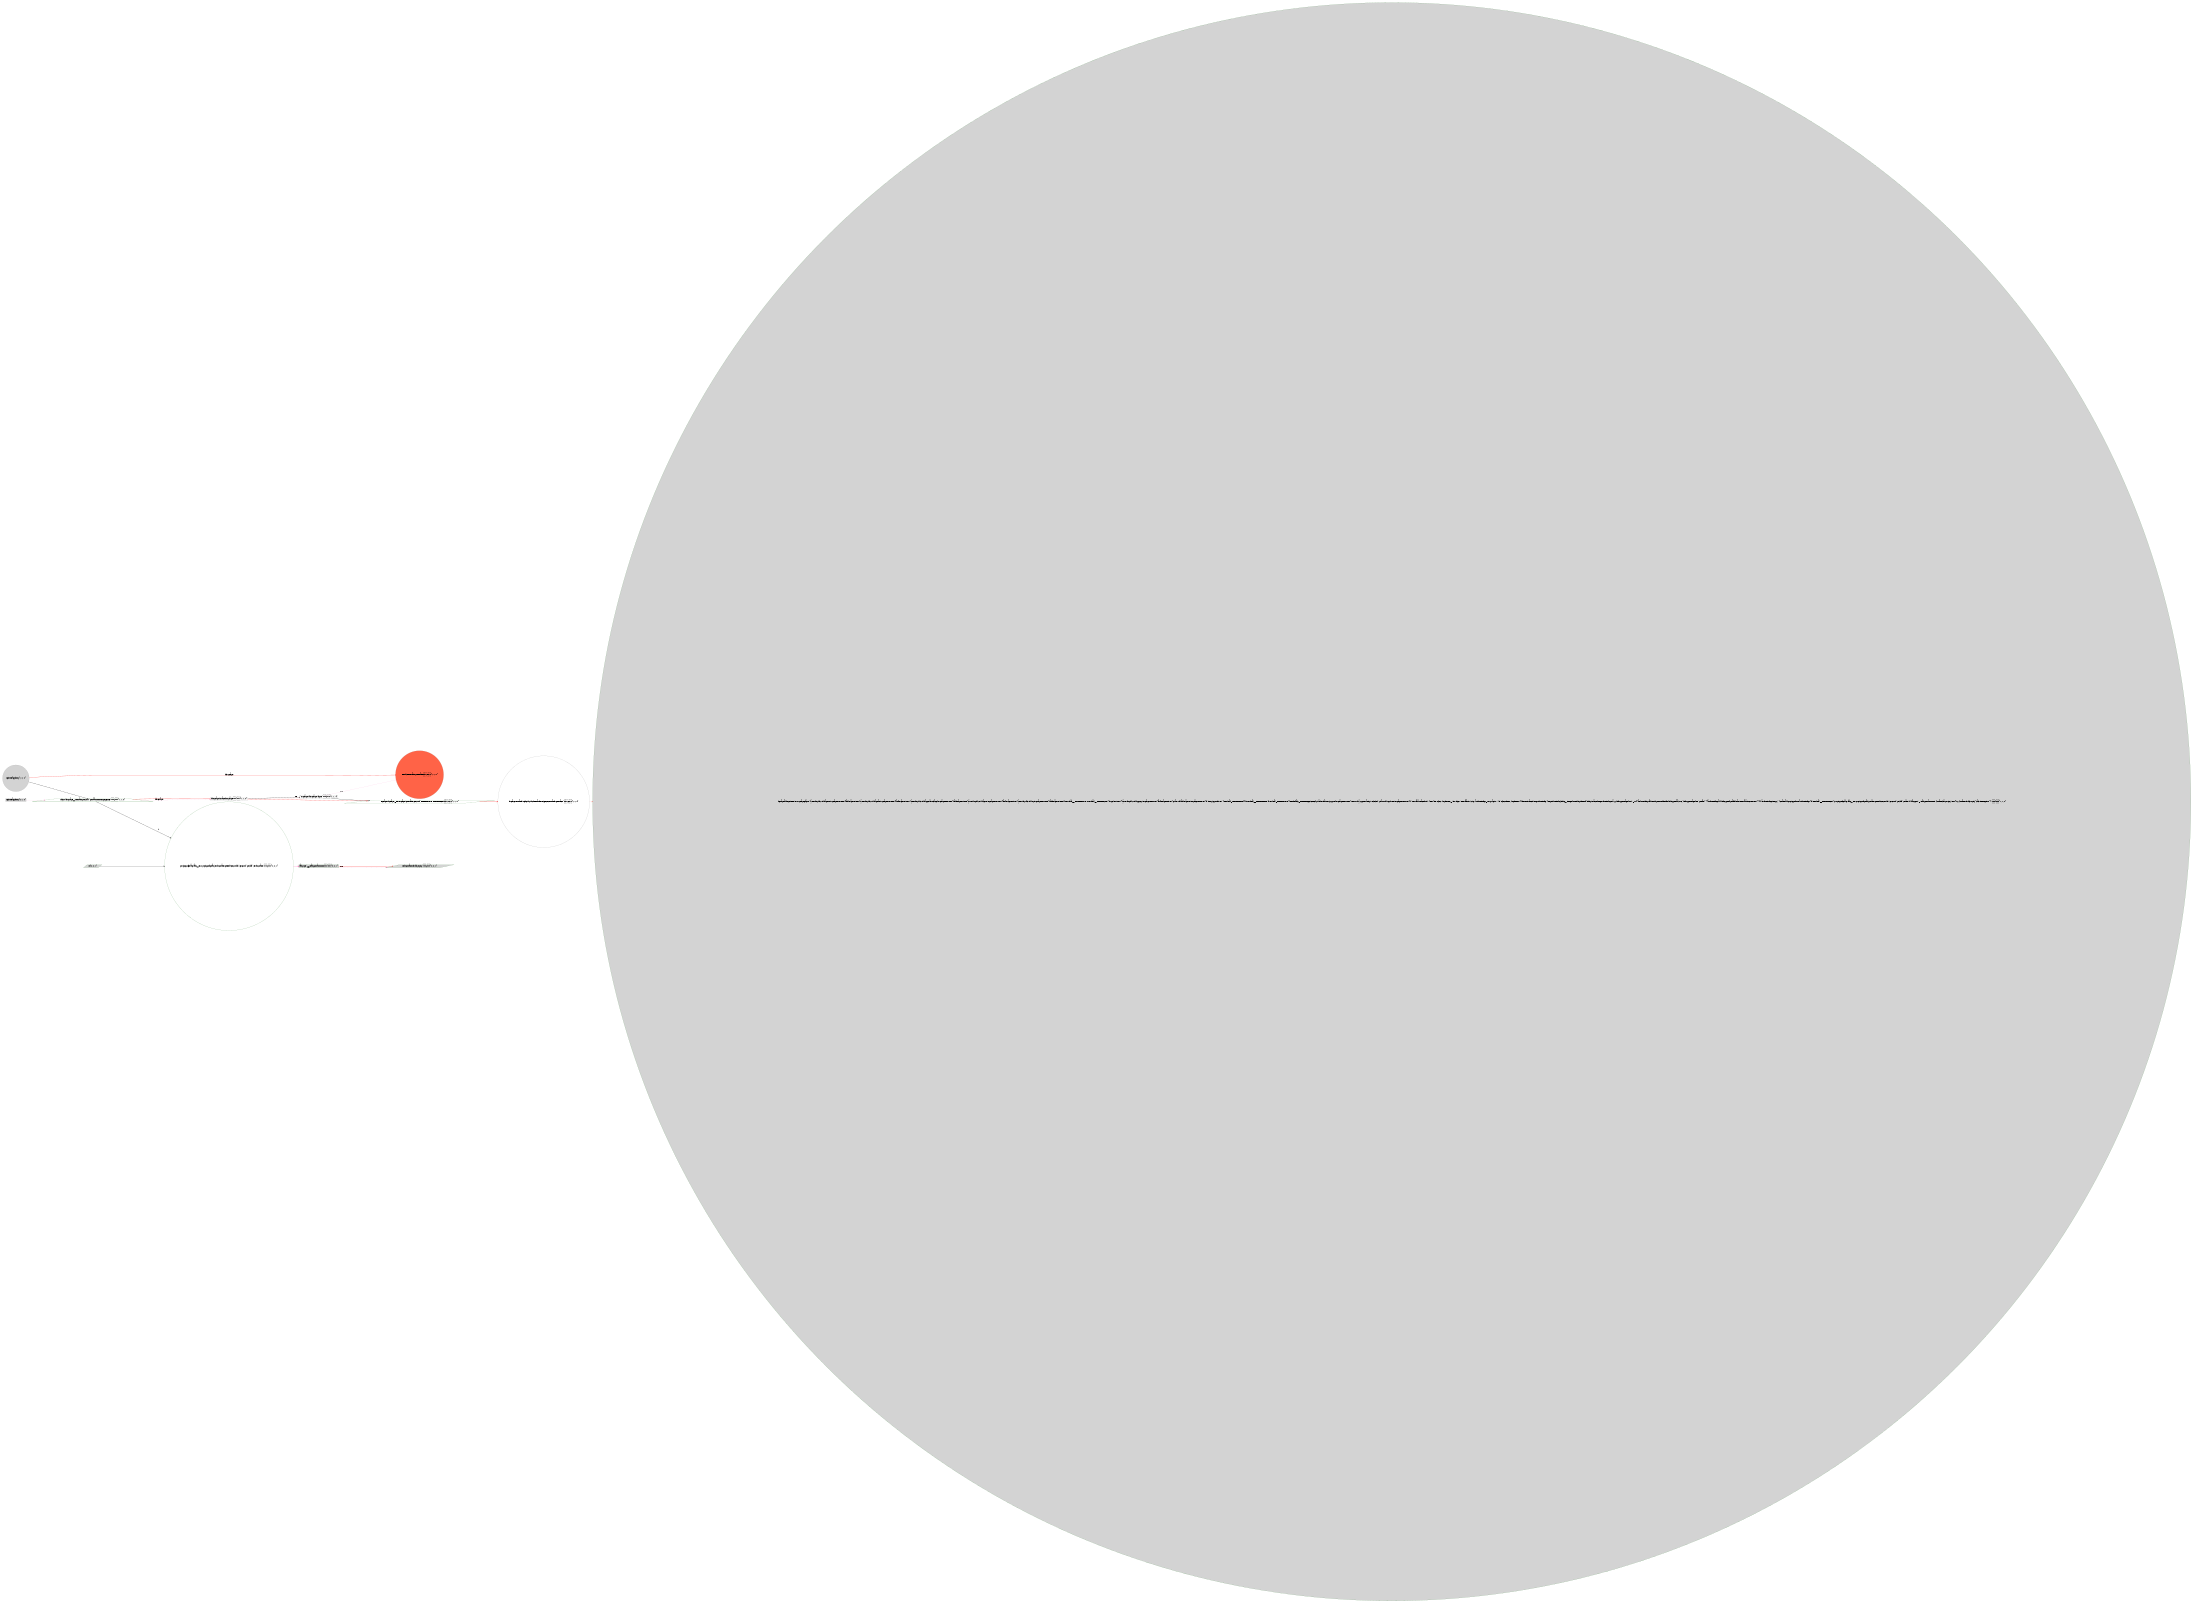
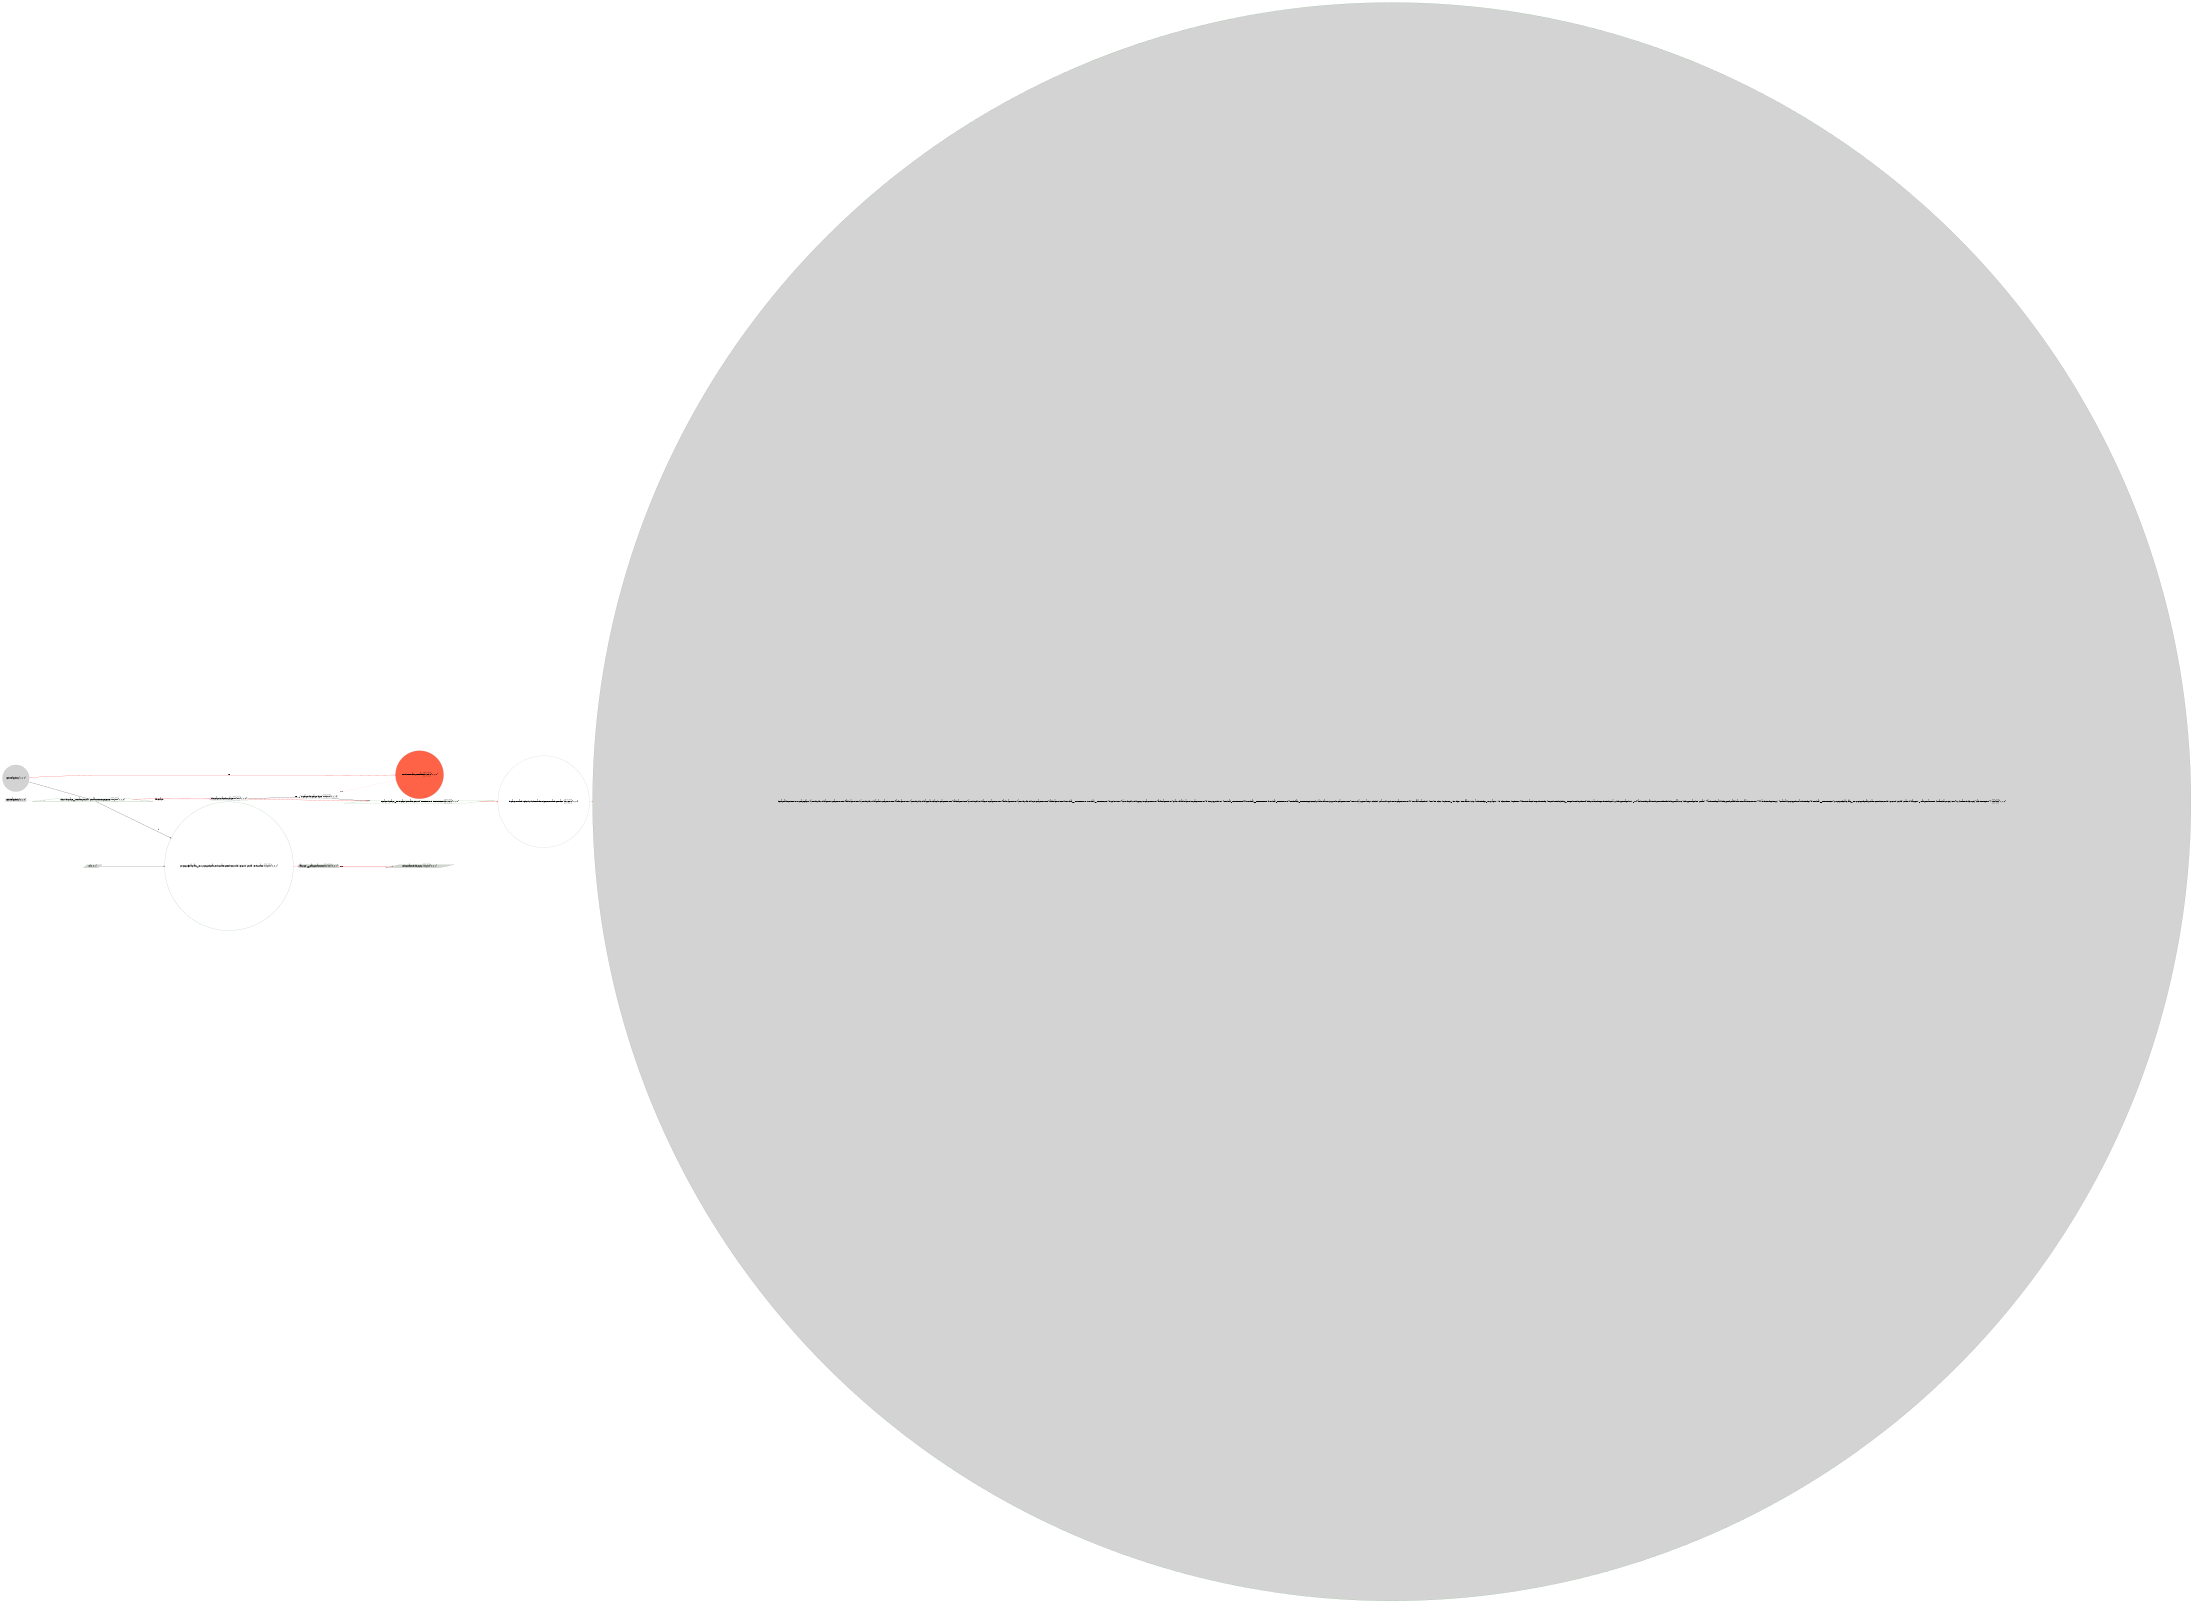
(229, 775) -> (229, 775)
